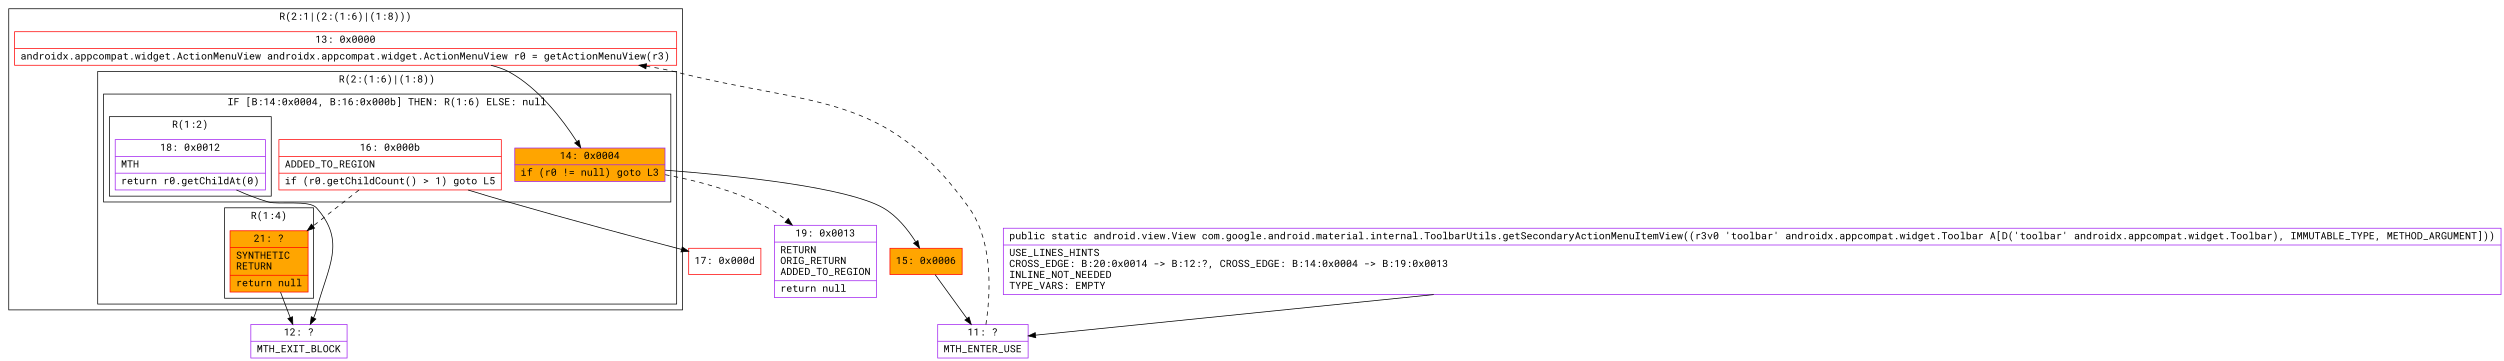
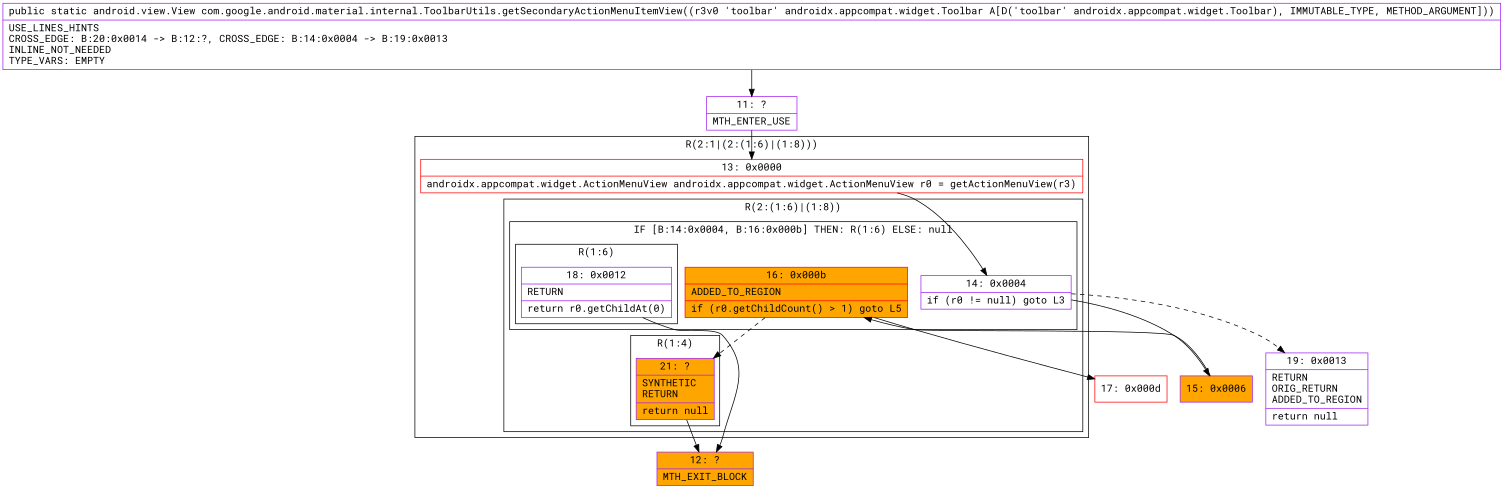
(190, 125) -> (596, 253)
(881, 126) -> (752, 141)
(130, 164) -> (545, 292)
(390, 165) -> (796, 292)
(590, 165) -> (996, 292)
(269, 261) -> (675, 389)
(926, 261) -> (1216, 389)
(951, 297) -> (1095, 331)
(299, 341) -> (705, 469)
